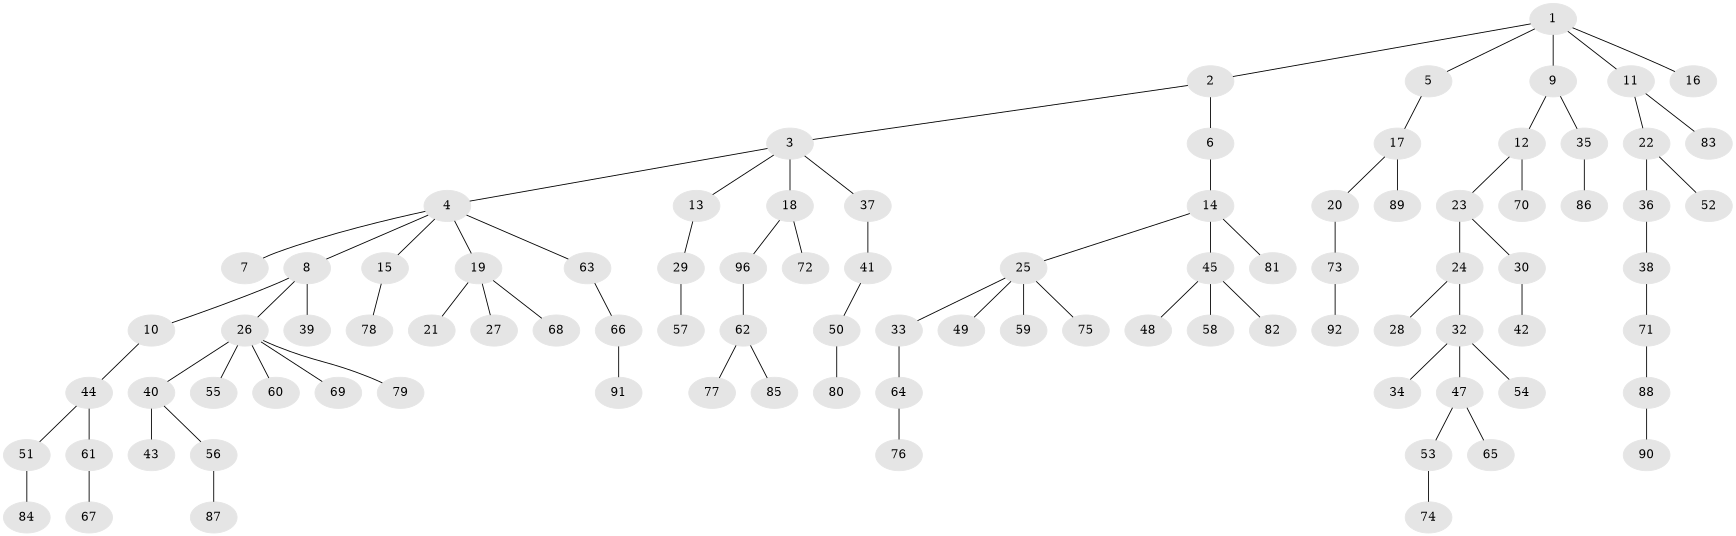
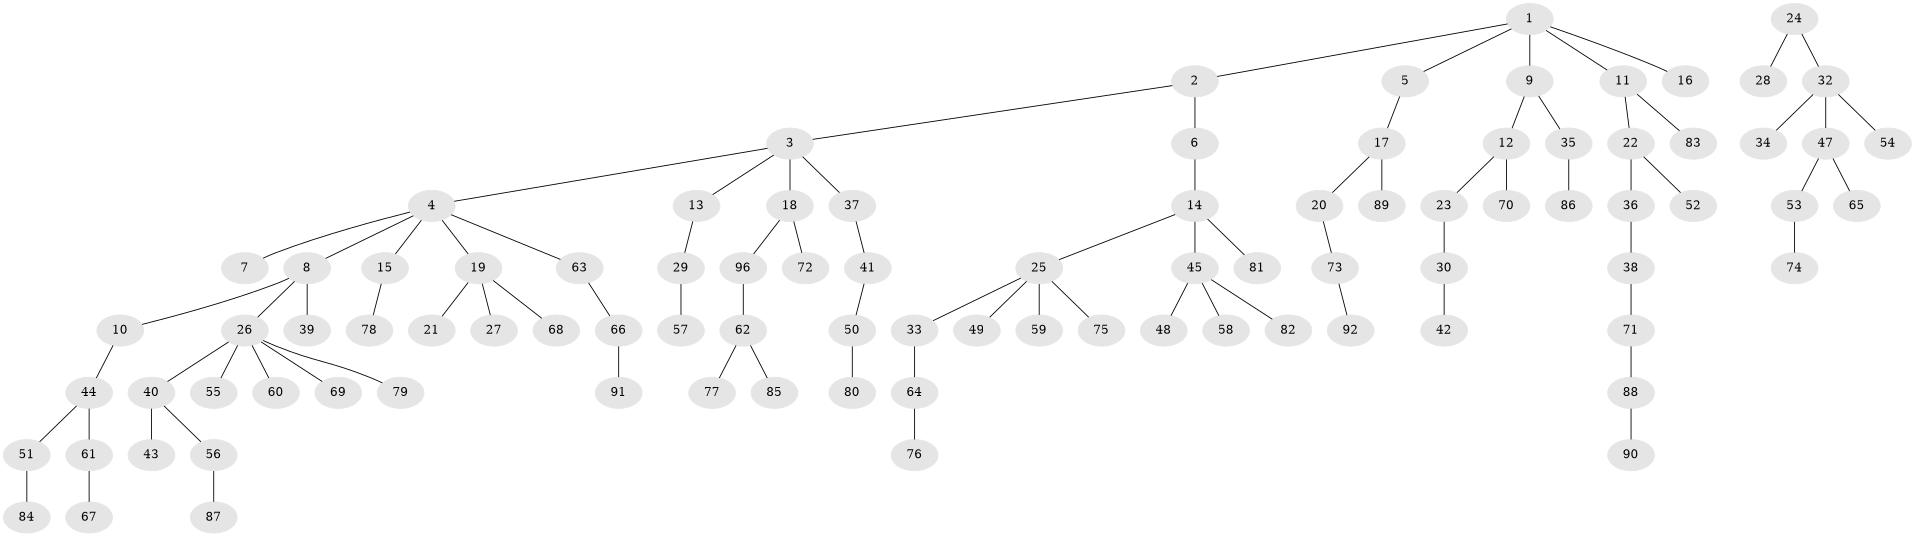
(1460, 237) -> none
